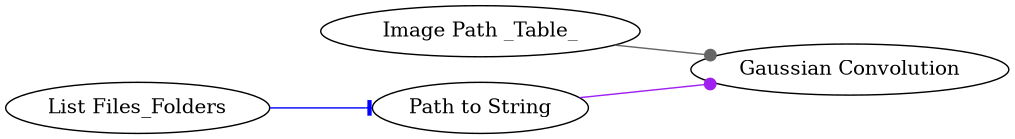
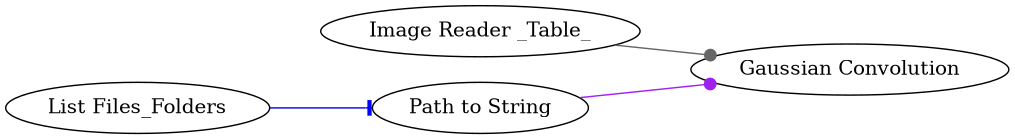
(480, 31) -> (480, 31)
